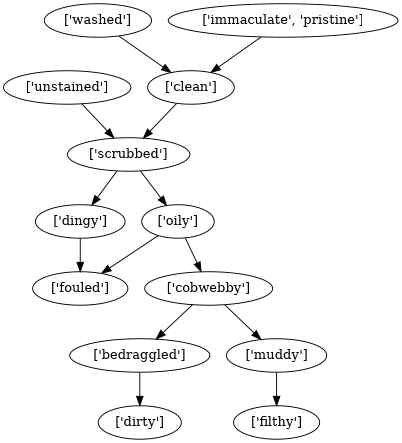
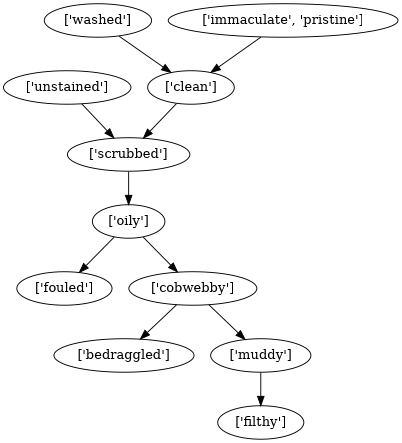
(80, 221) -> none
(140, 422) -> none
